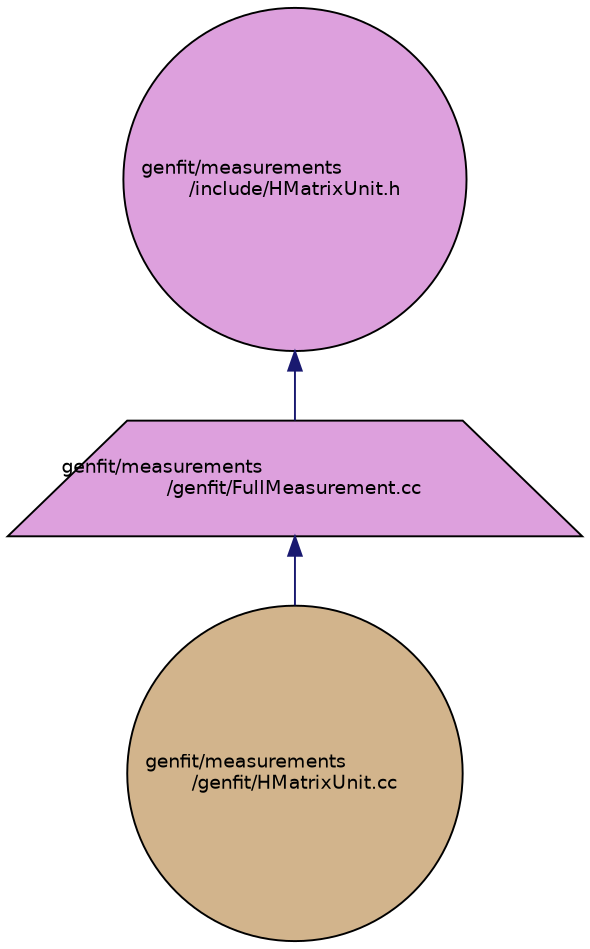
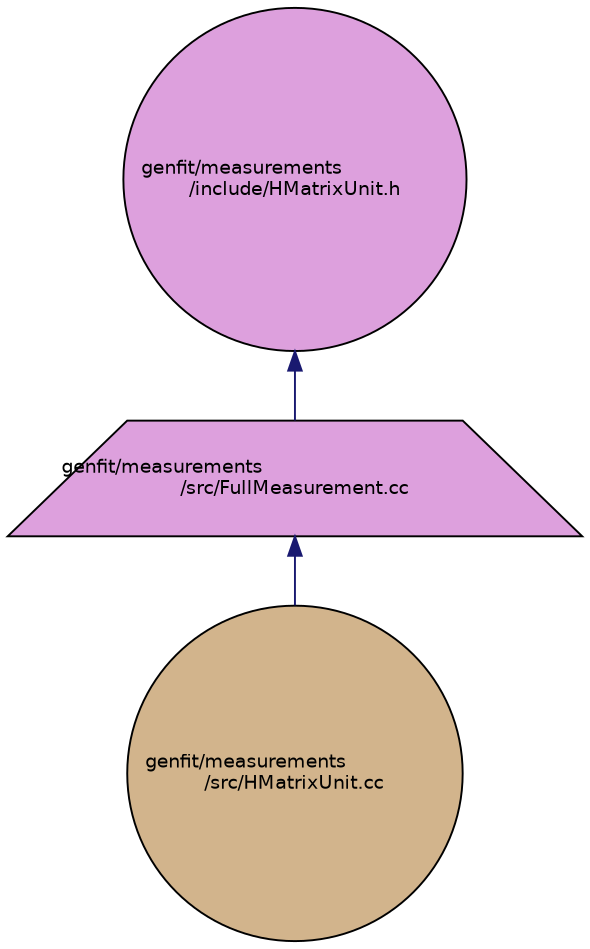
(295, 478) -> (295, 478)
(295, 773) -> (295, 773)
